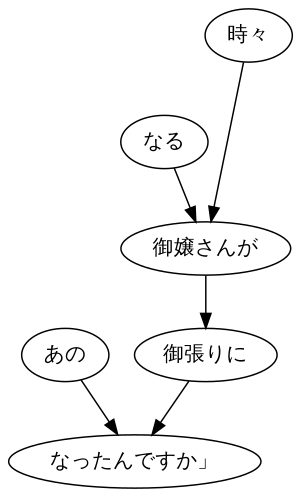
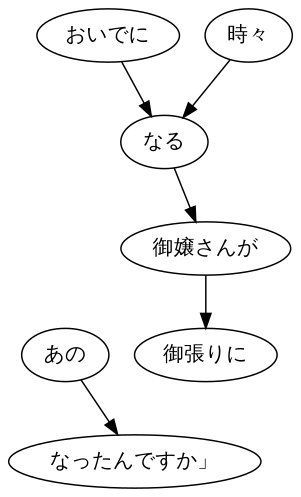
none -> (108, 36)
(229, 135) -> (211, 83)
(175, 402) -> none
